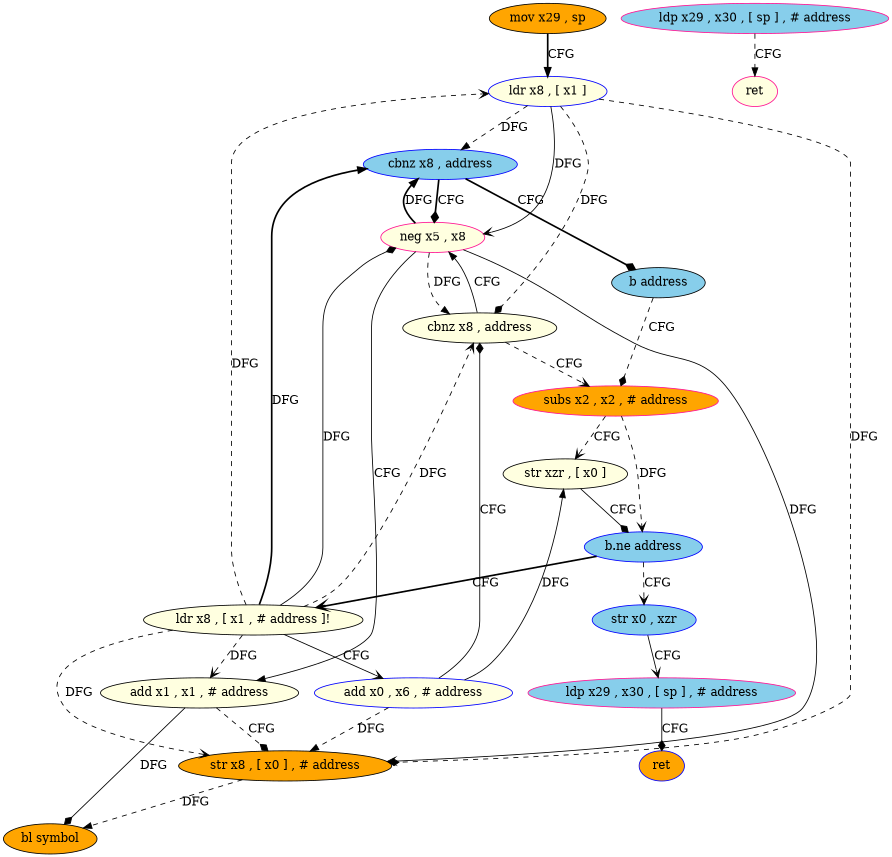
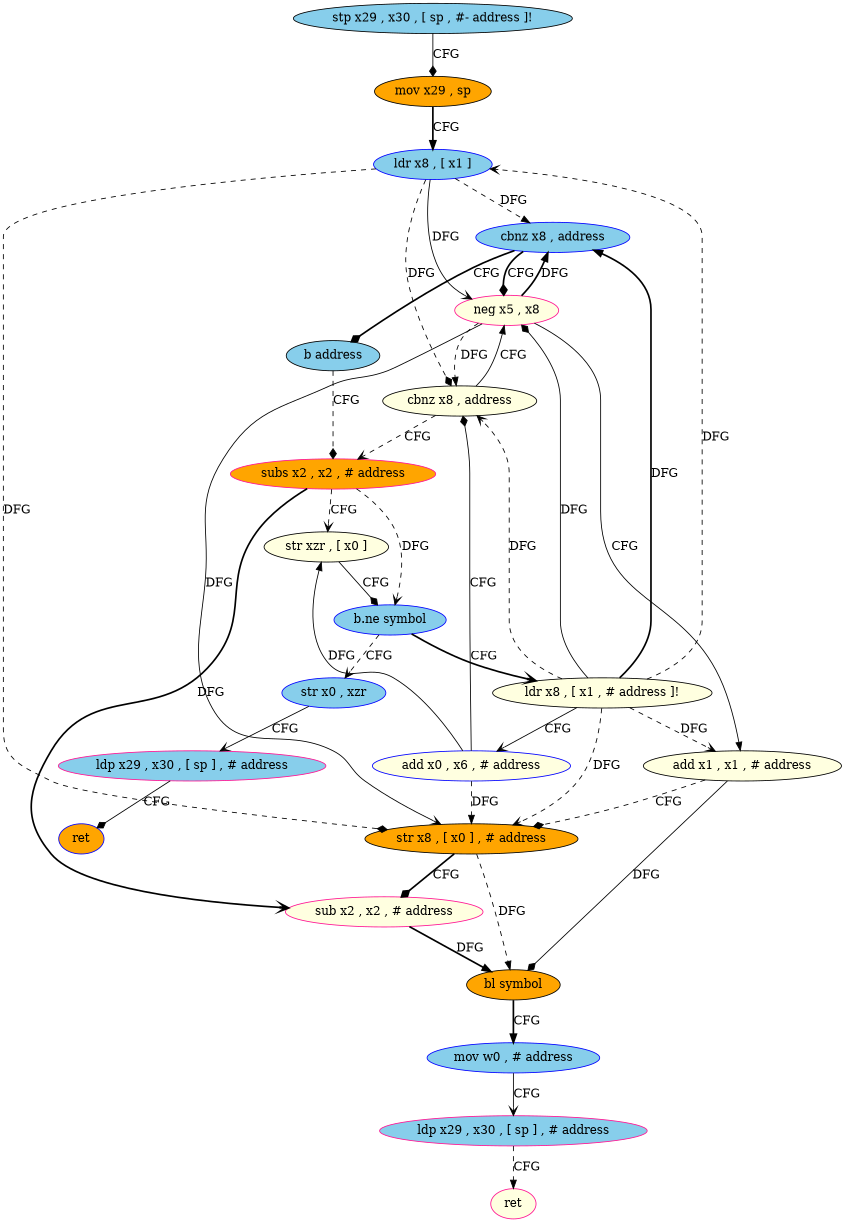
none -> (433, 18)
(548, 91) -> (433, 164)
(643, 547) -> (390, 620)
none -> (384, 912)
none -> (513, 1058)
